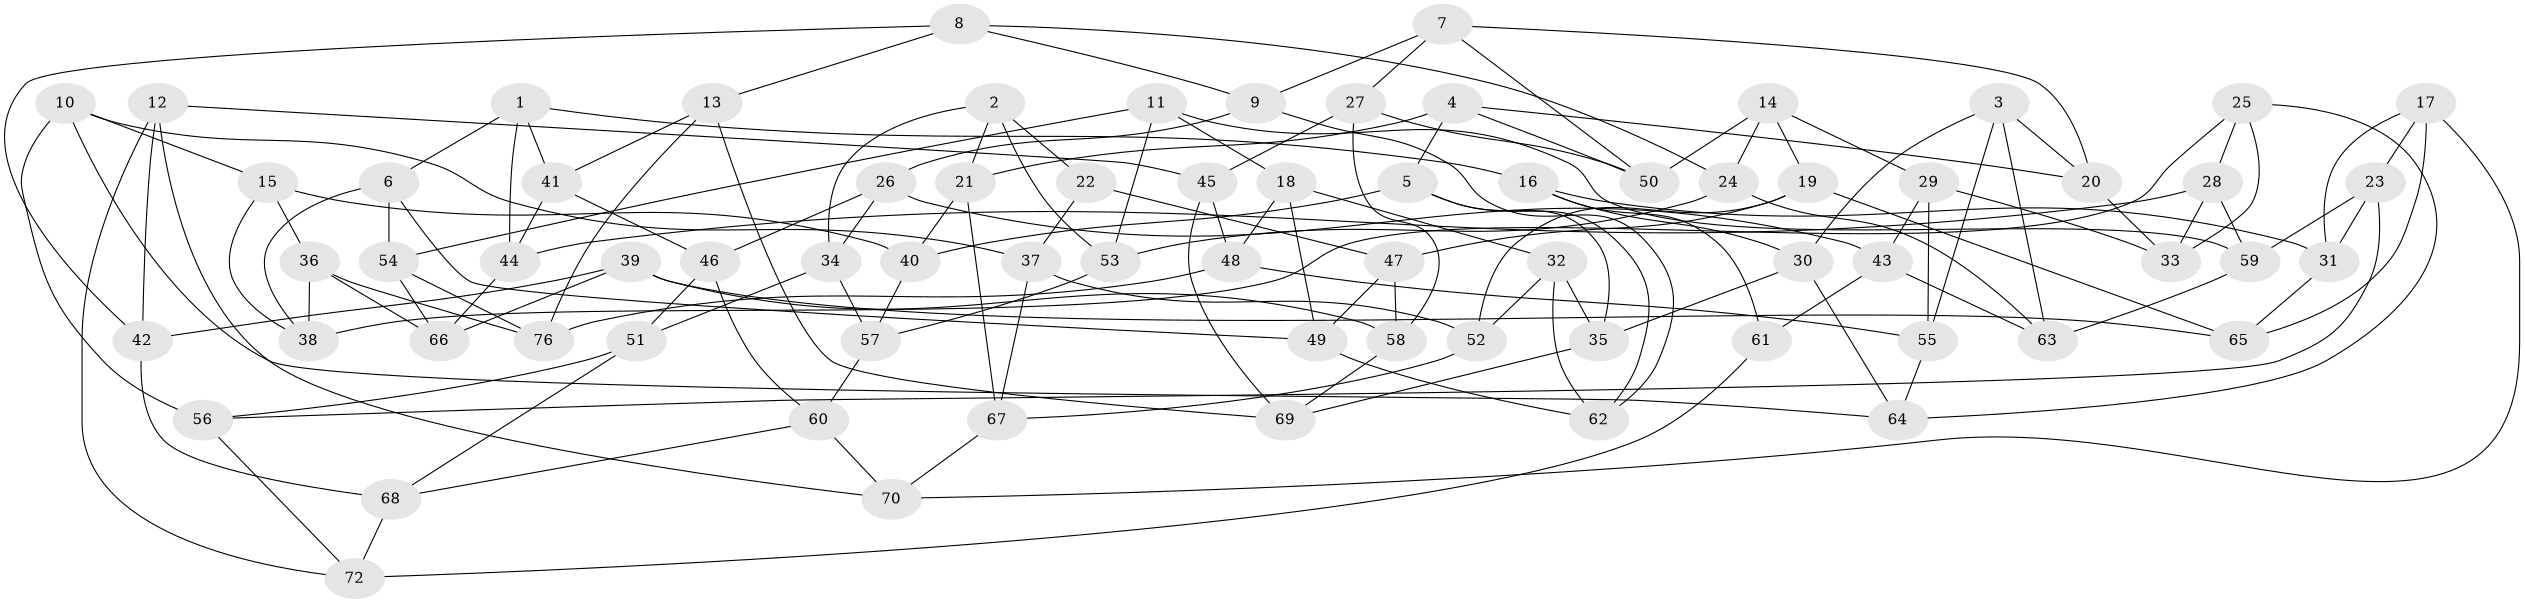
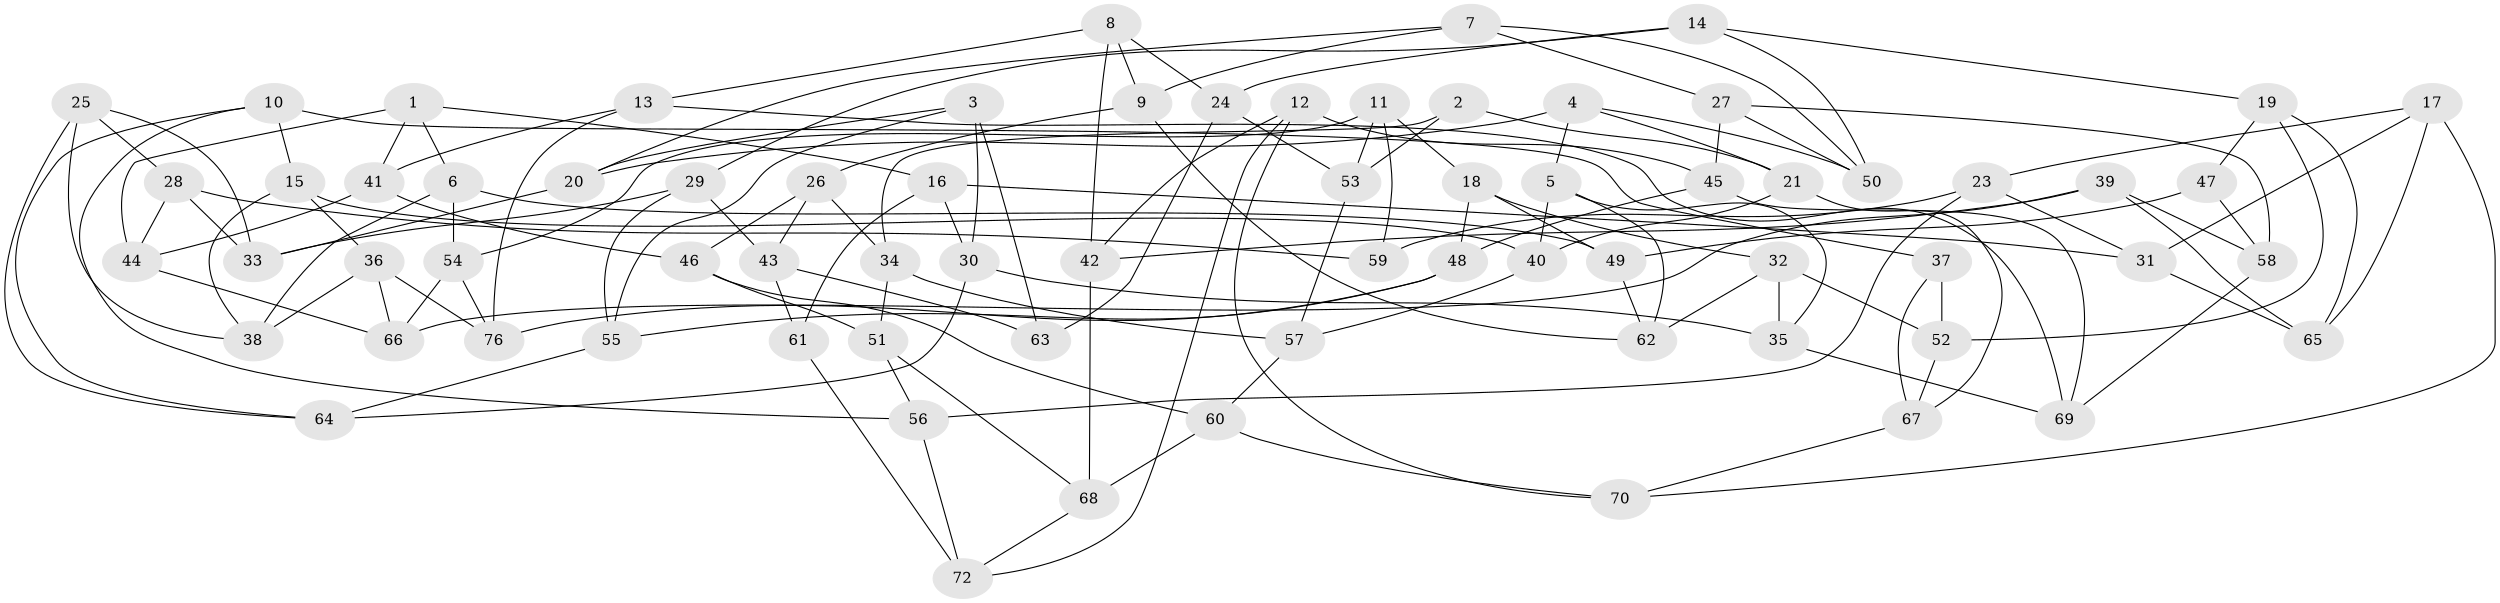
(1086, 183) -> none
(2159, 302) -> none
